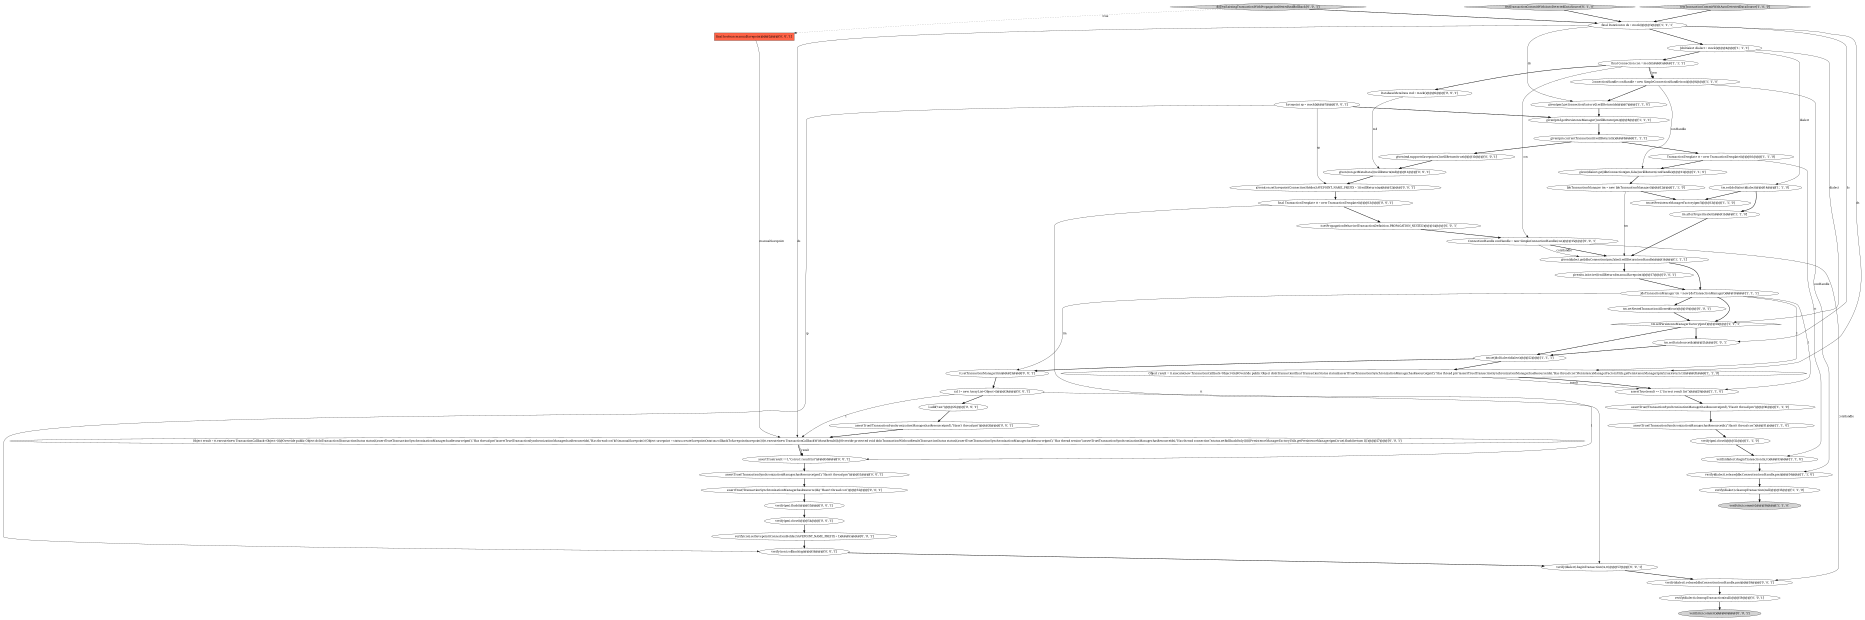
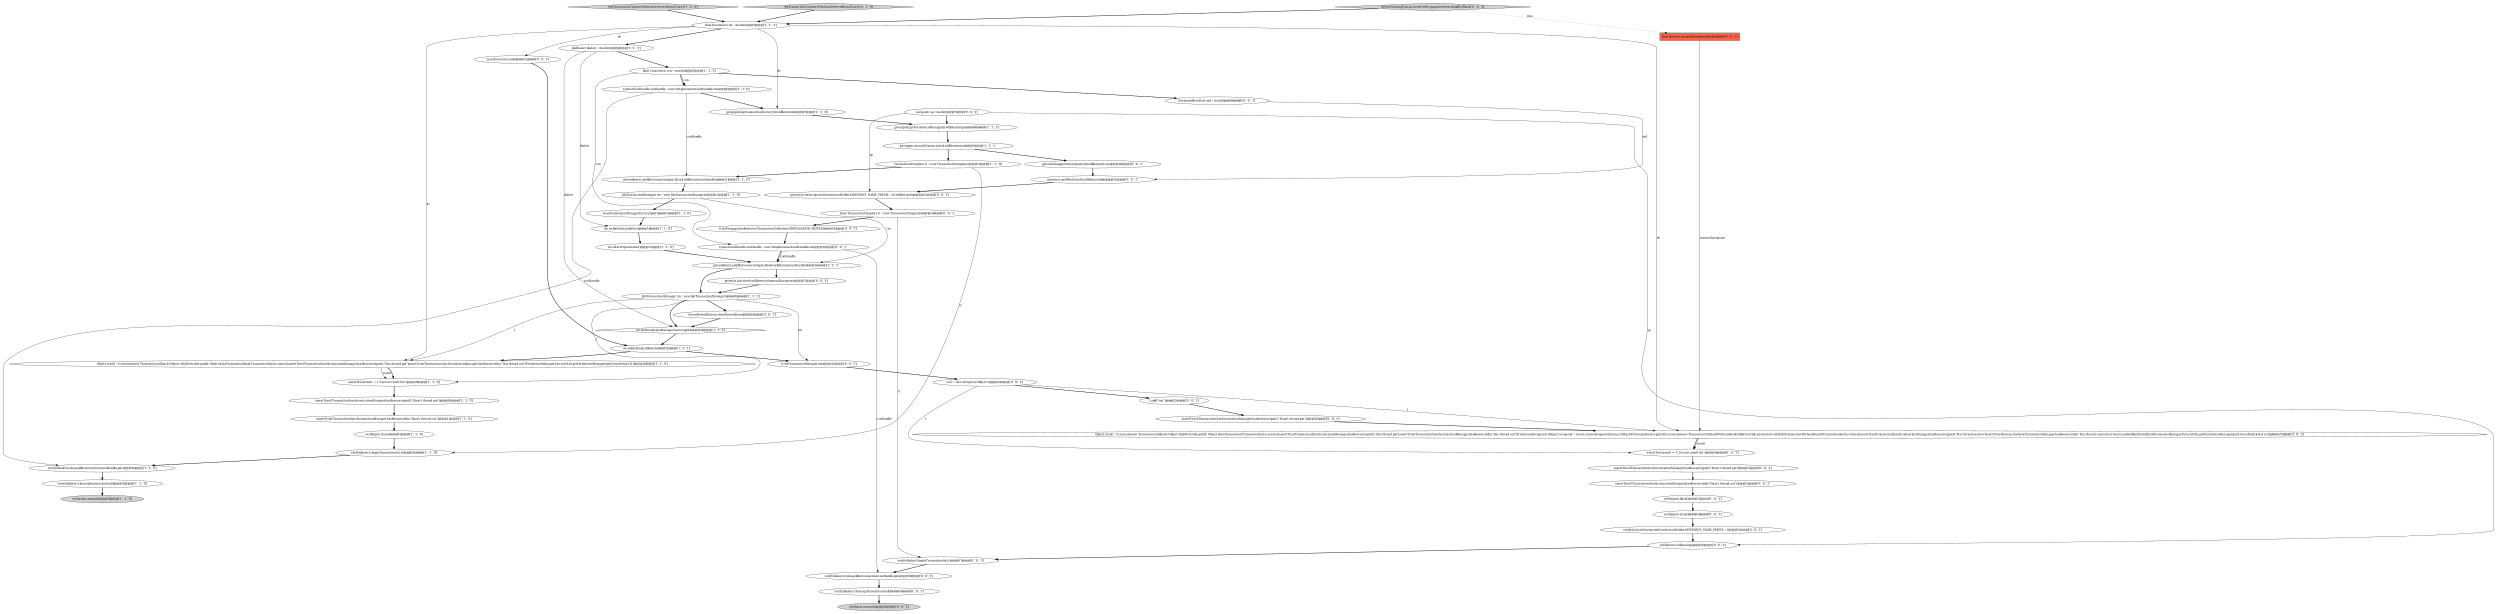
(1724, 195) -> (643, 220)
(1696, 332) -> none
